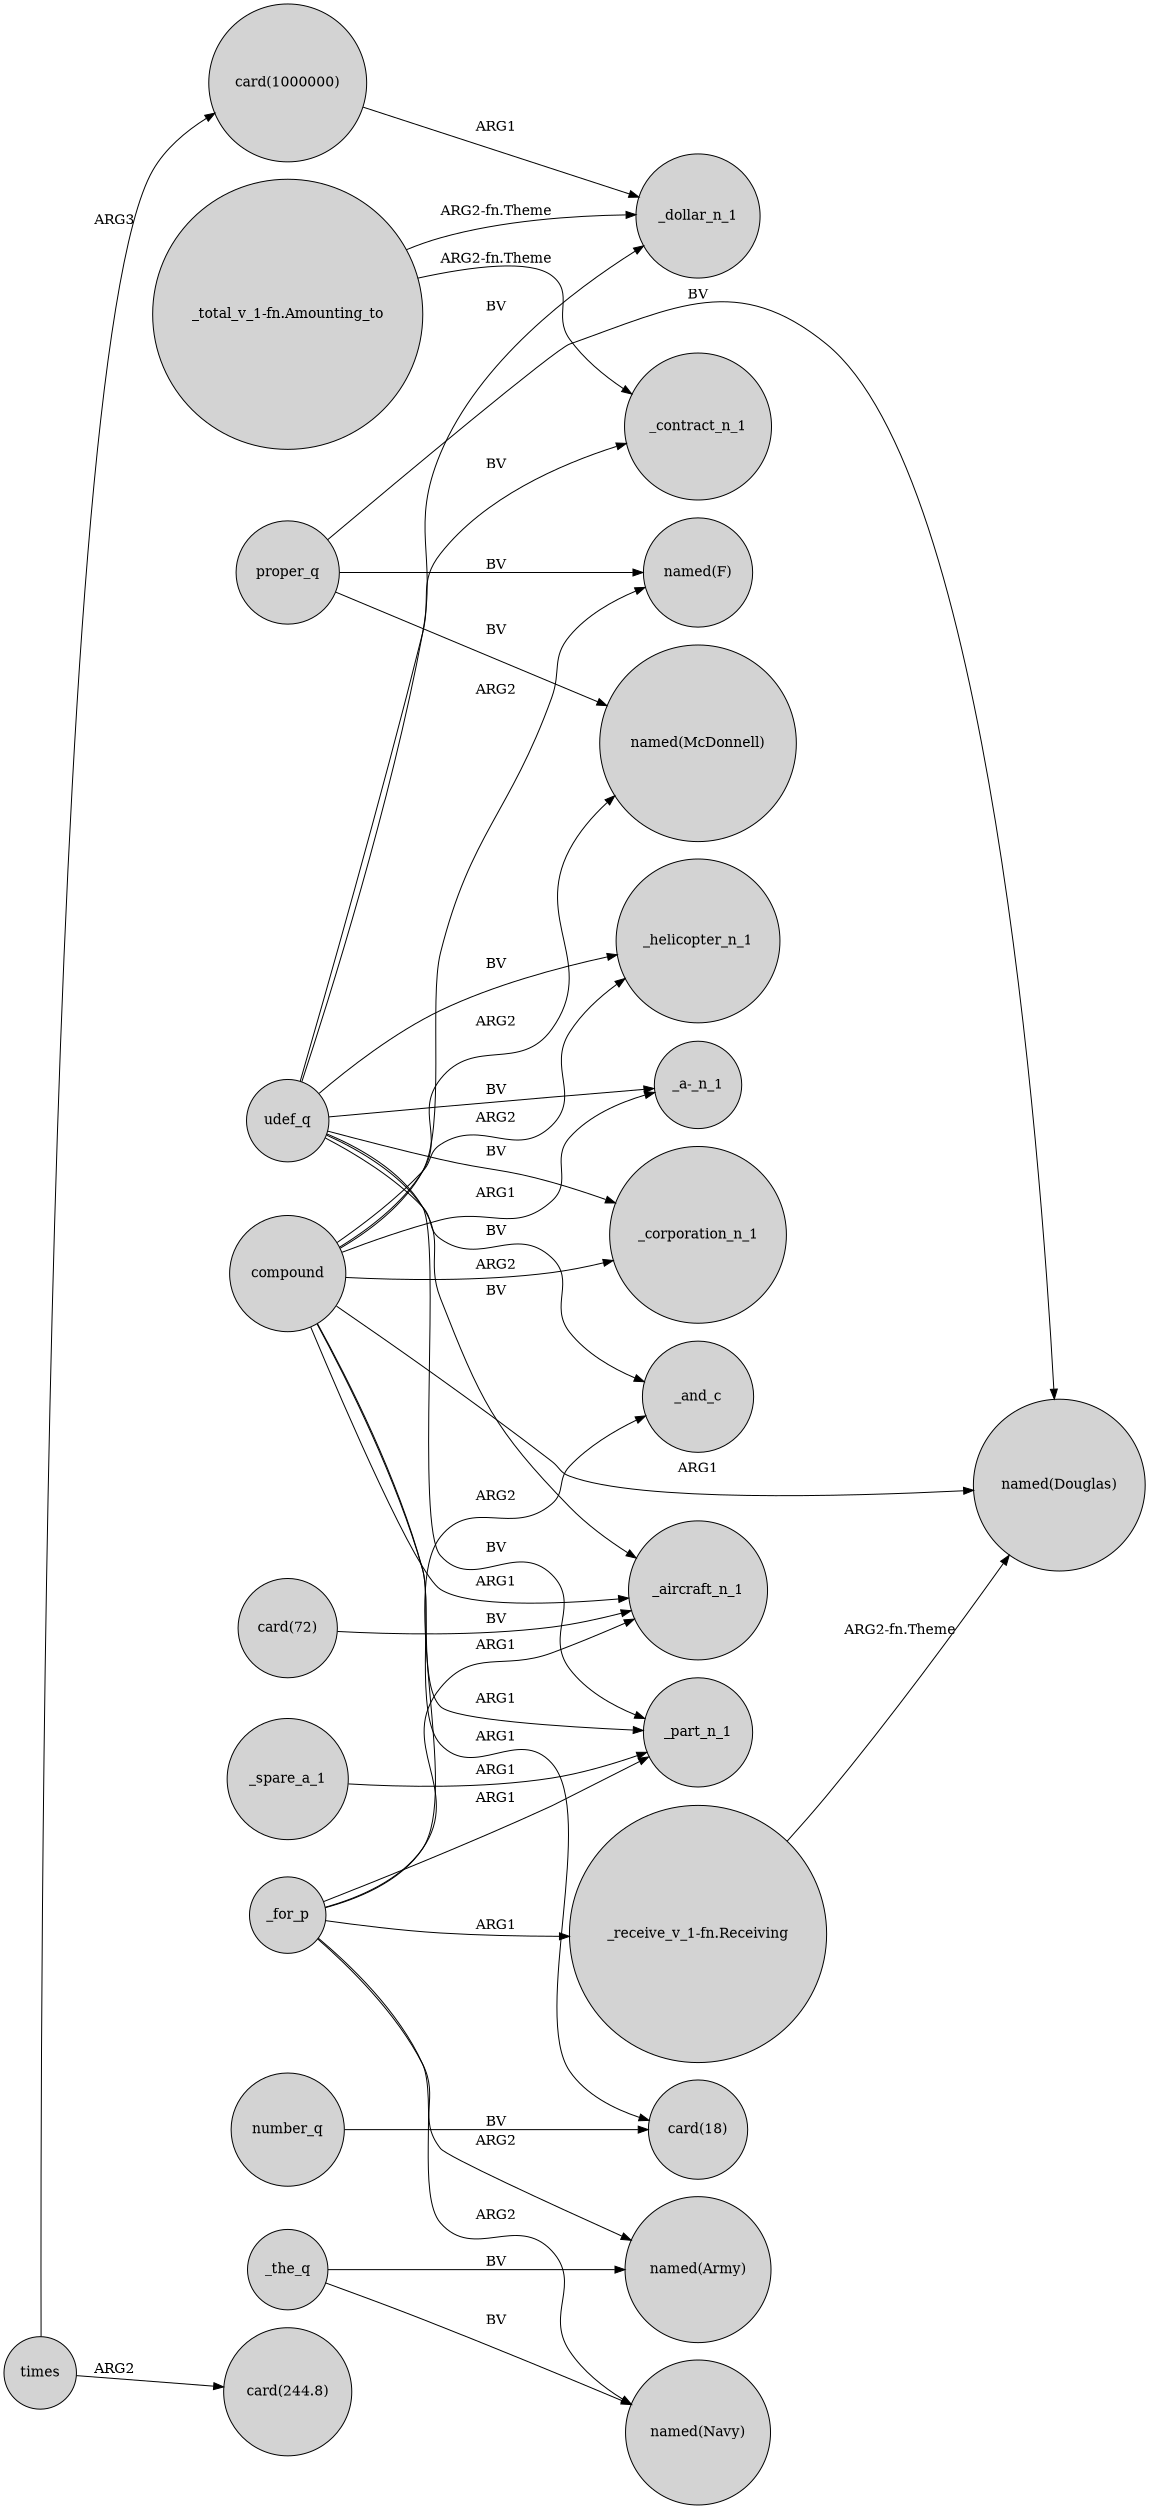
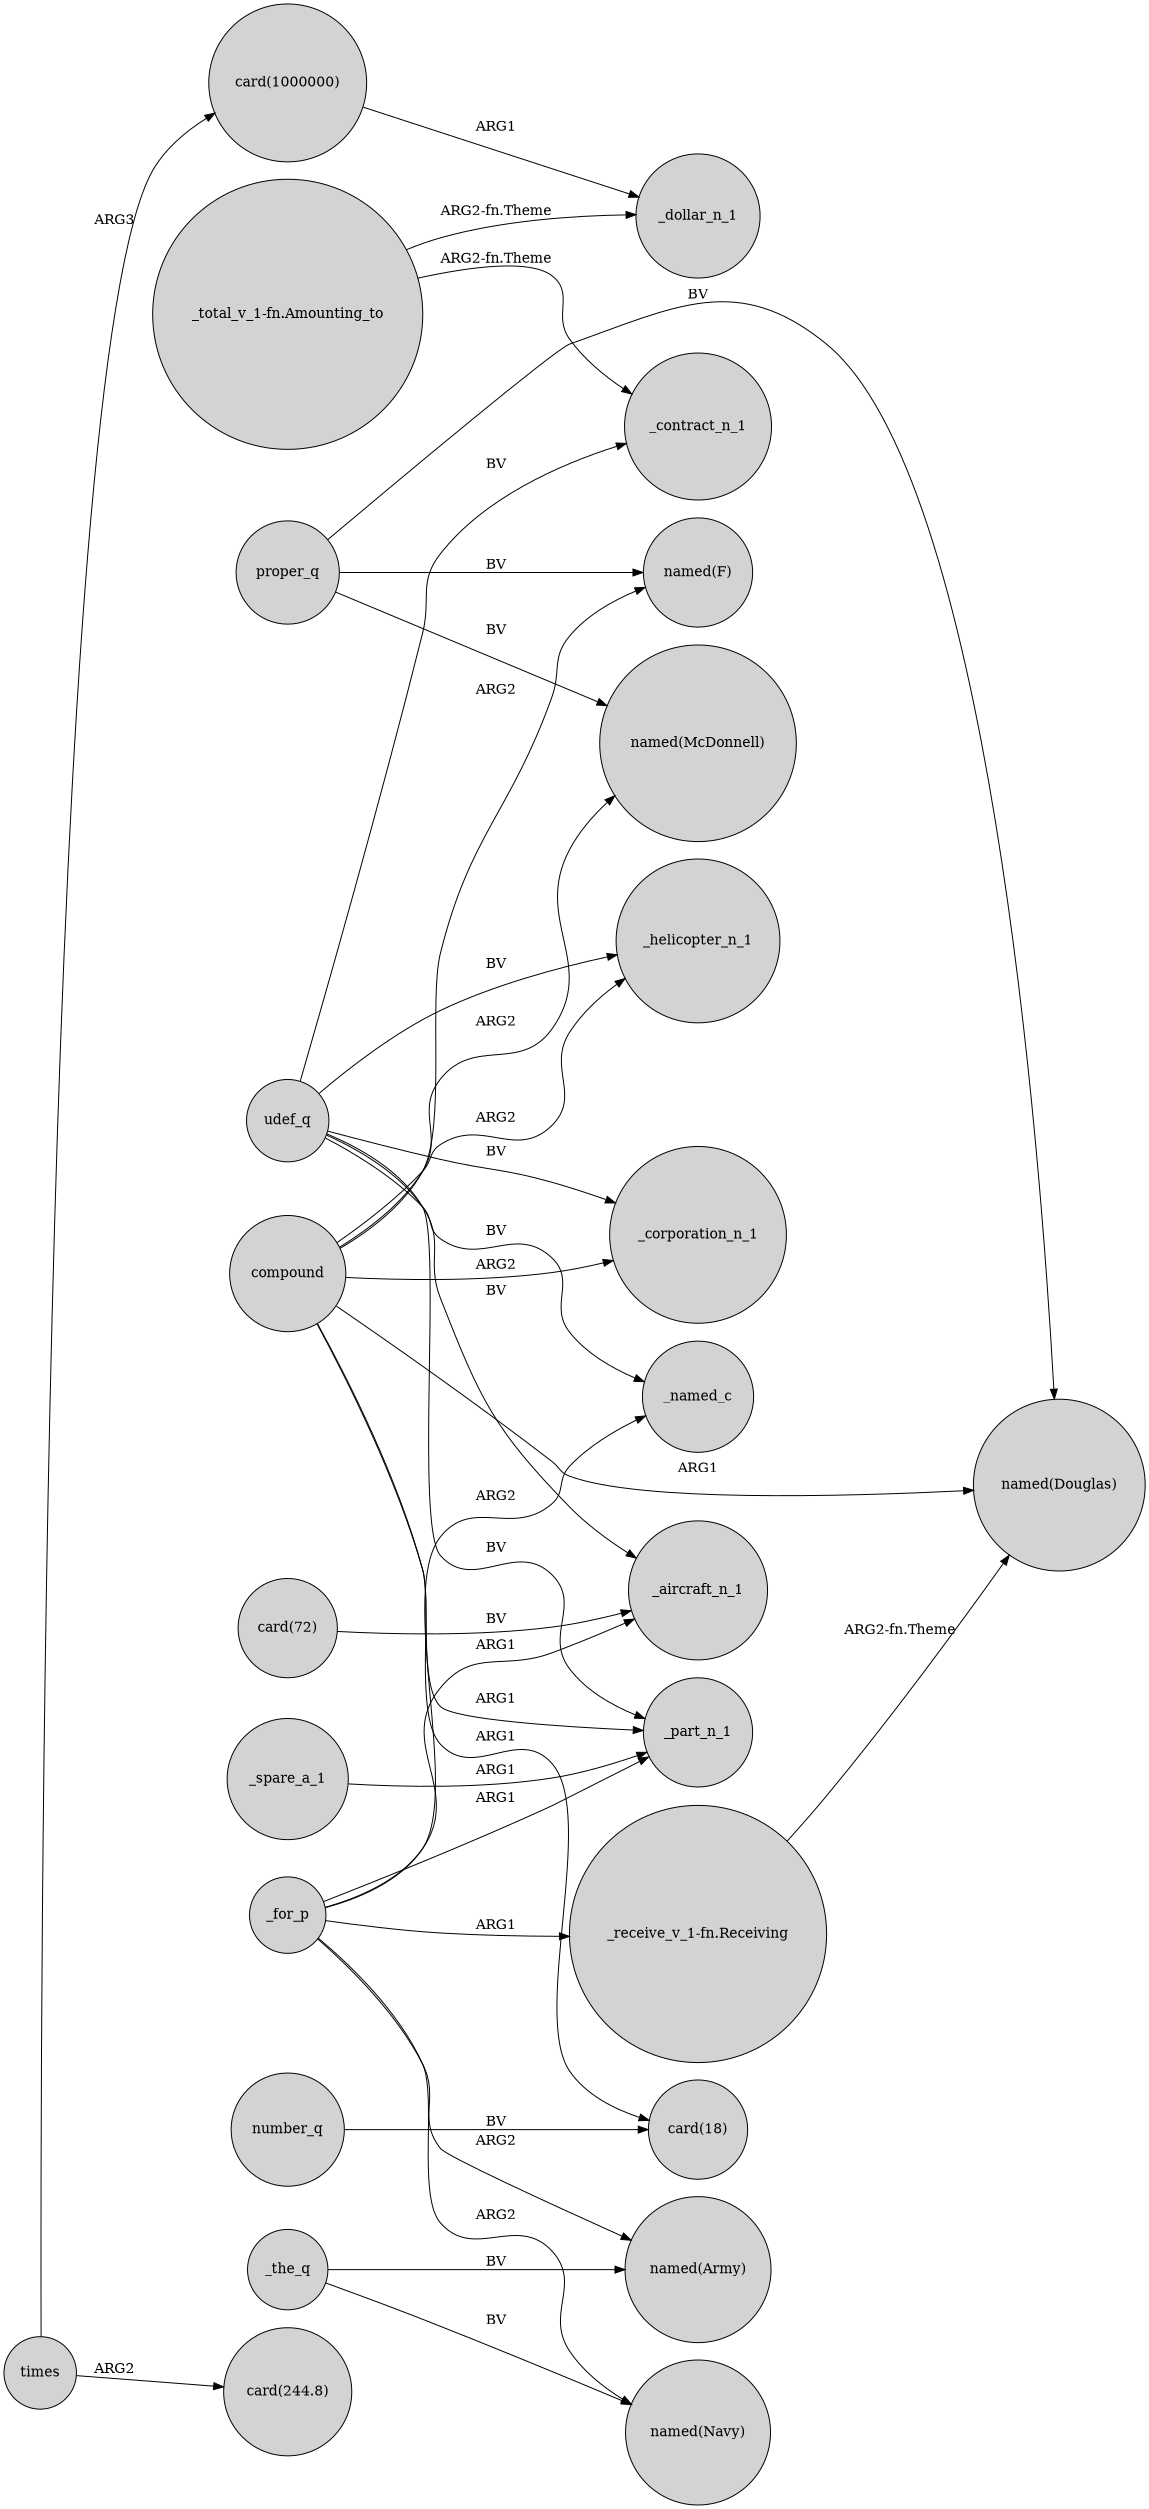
(427, 563) -> none
(698, 1085) -> none
(698, 1397) -> (698, 1397)
(403, 1532) -> none
